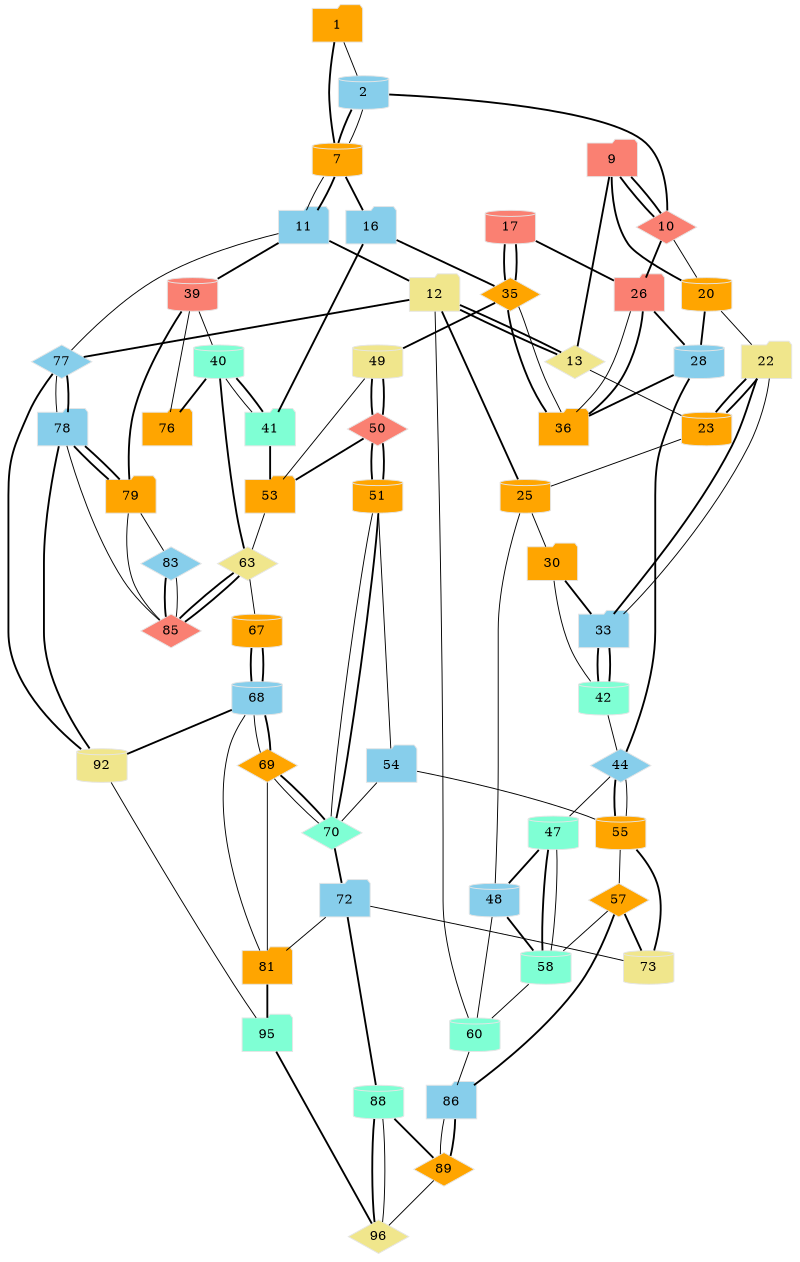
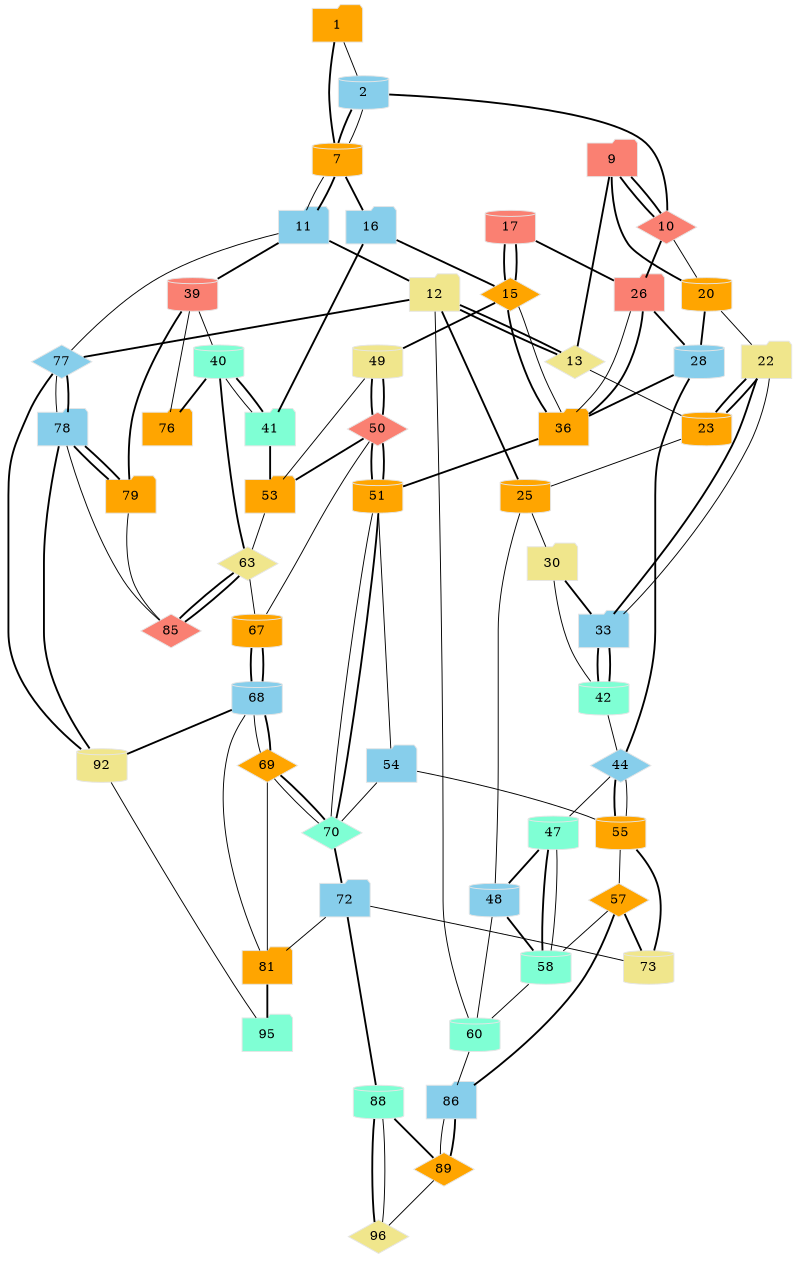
(510, 294) -> (510, 294)
none -> (471, 463)
none -> (316, 527)
(171, 564) -> none
(552, 564) -> (552, 564)
(324, 1138) -> none
